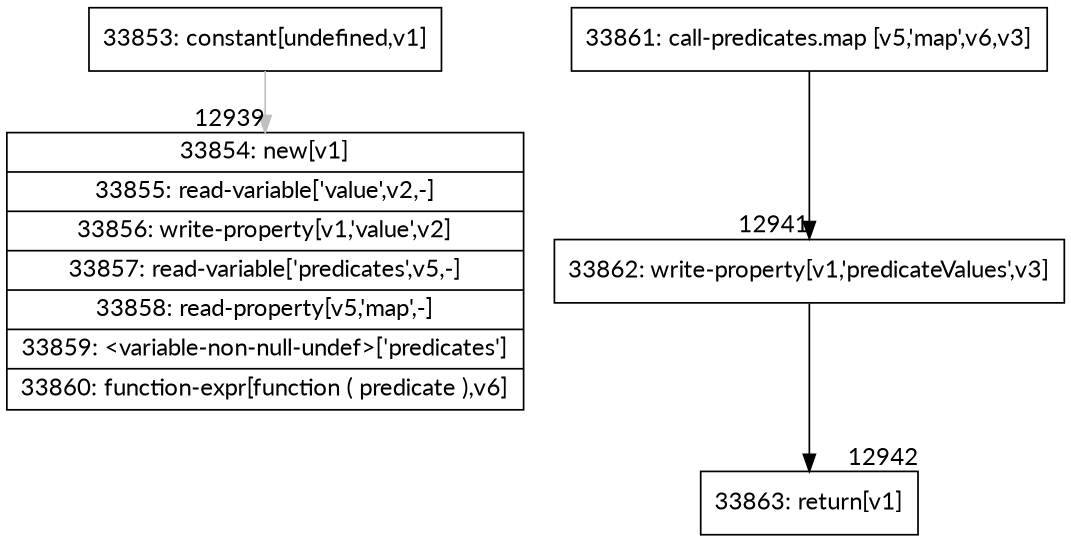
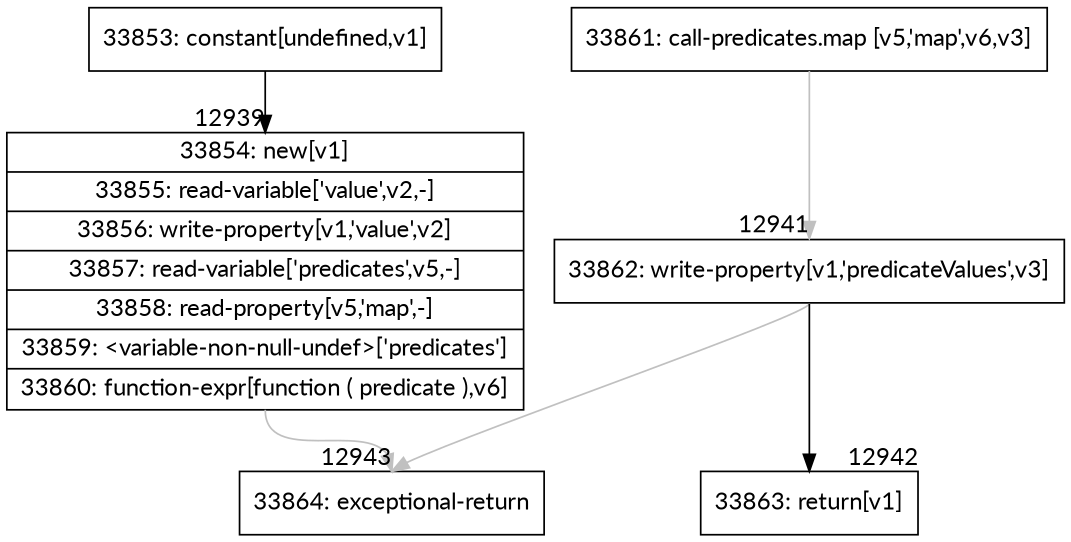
(265, 93) -> (265, 93)
(809, 146) -> (809, 146)
none -> (392, 503)
